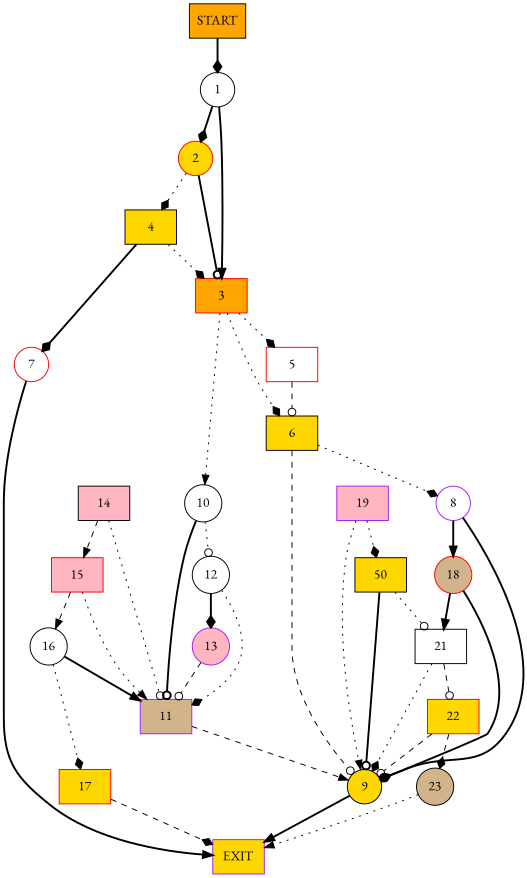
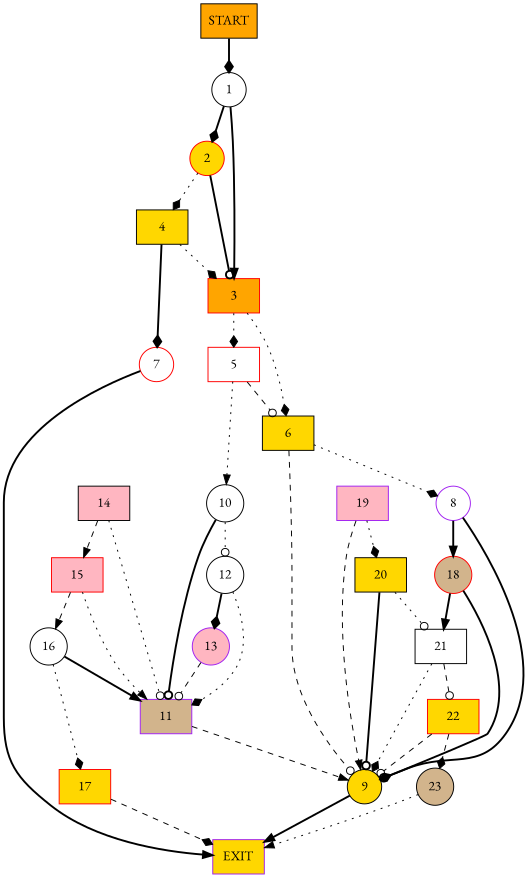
(213, 394) -> (230, 428)
(381, 575) -> (381, 575)
(343, 640) -> (343, 640)
